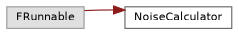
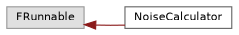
(99, 10) -> (110, 25)
